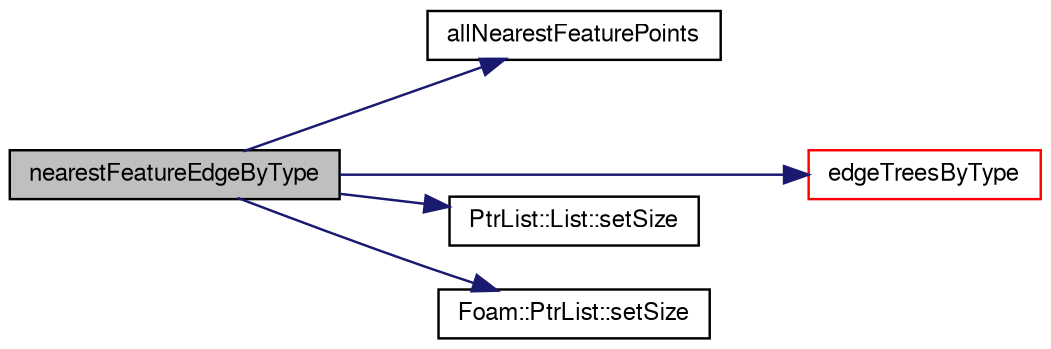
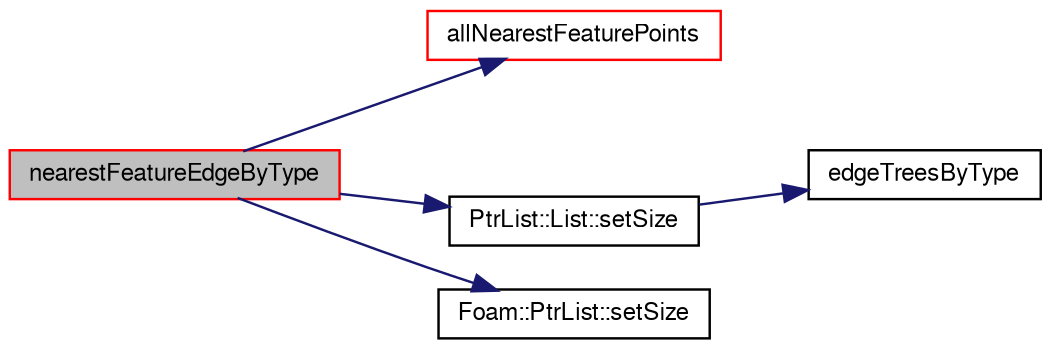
(574, 35) -> (574, 35)
(175, 175) -> (175, 175)
(562, 175) -> (741, 199)
(925, 175) -> (925, 175)
